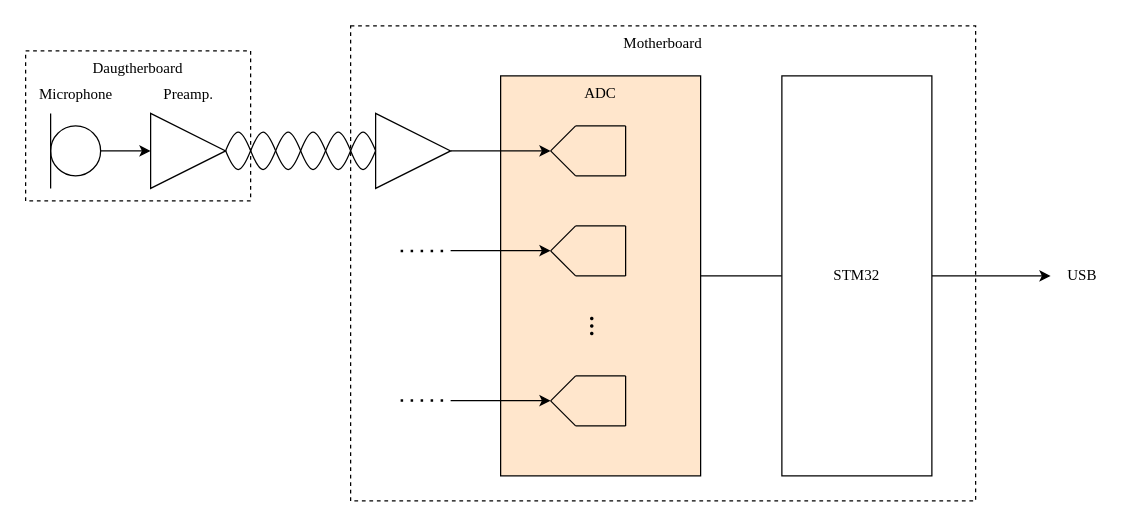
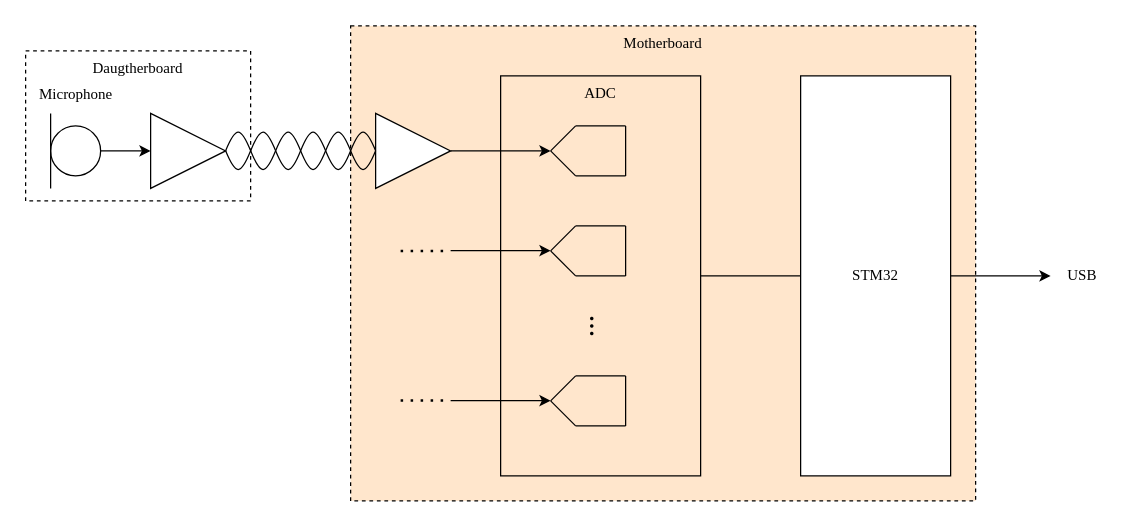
(663, 43) -> (663, 43)
(188, 94) -> none
(857, 276) -> (876, 276)
